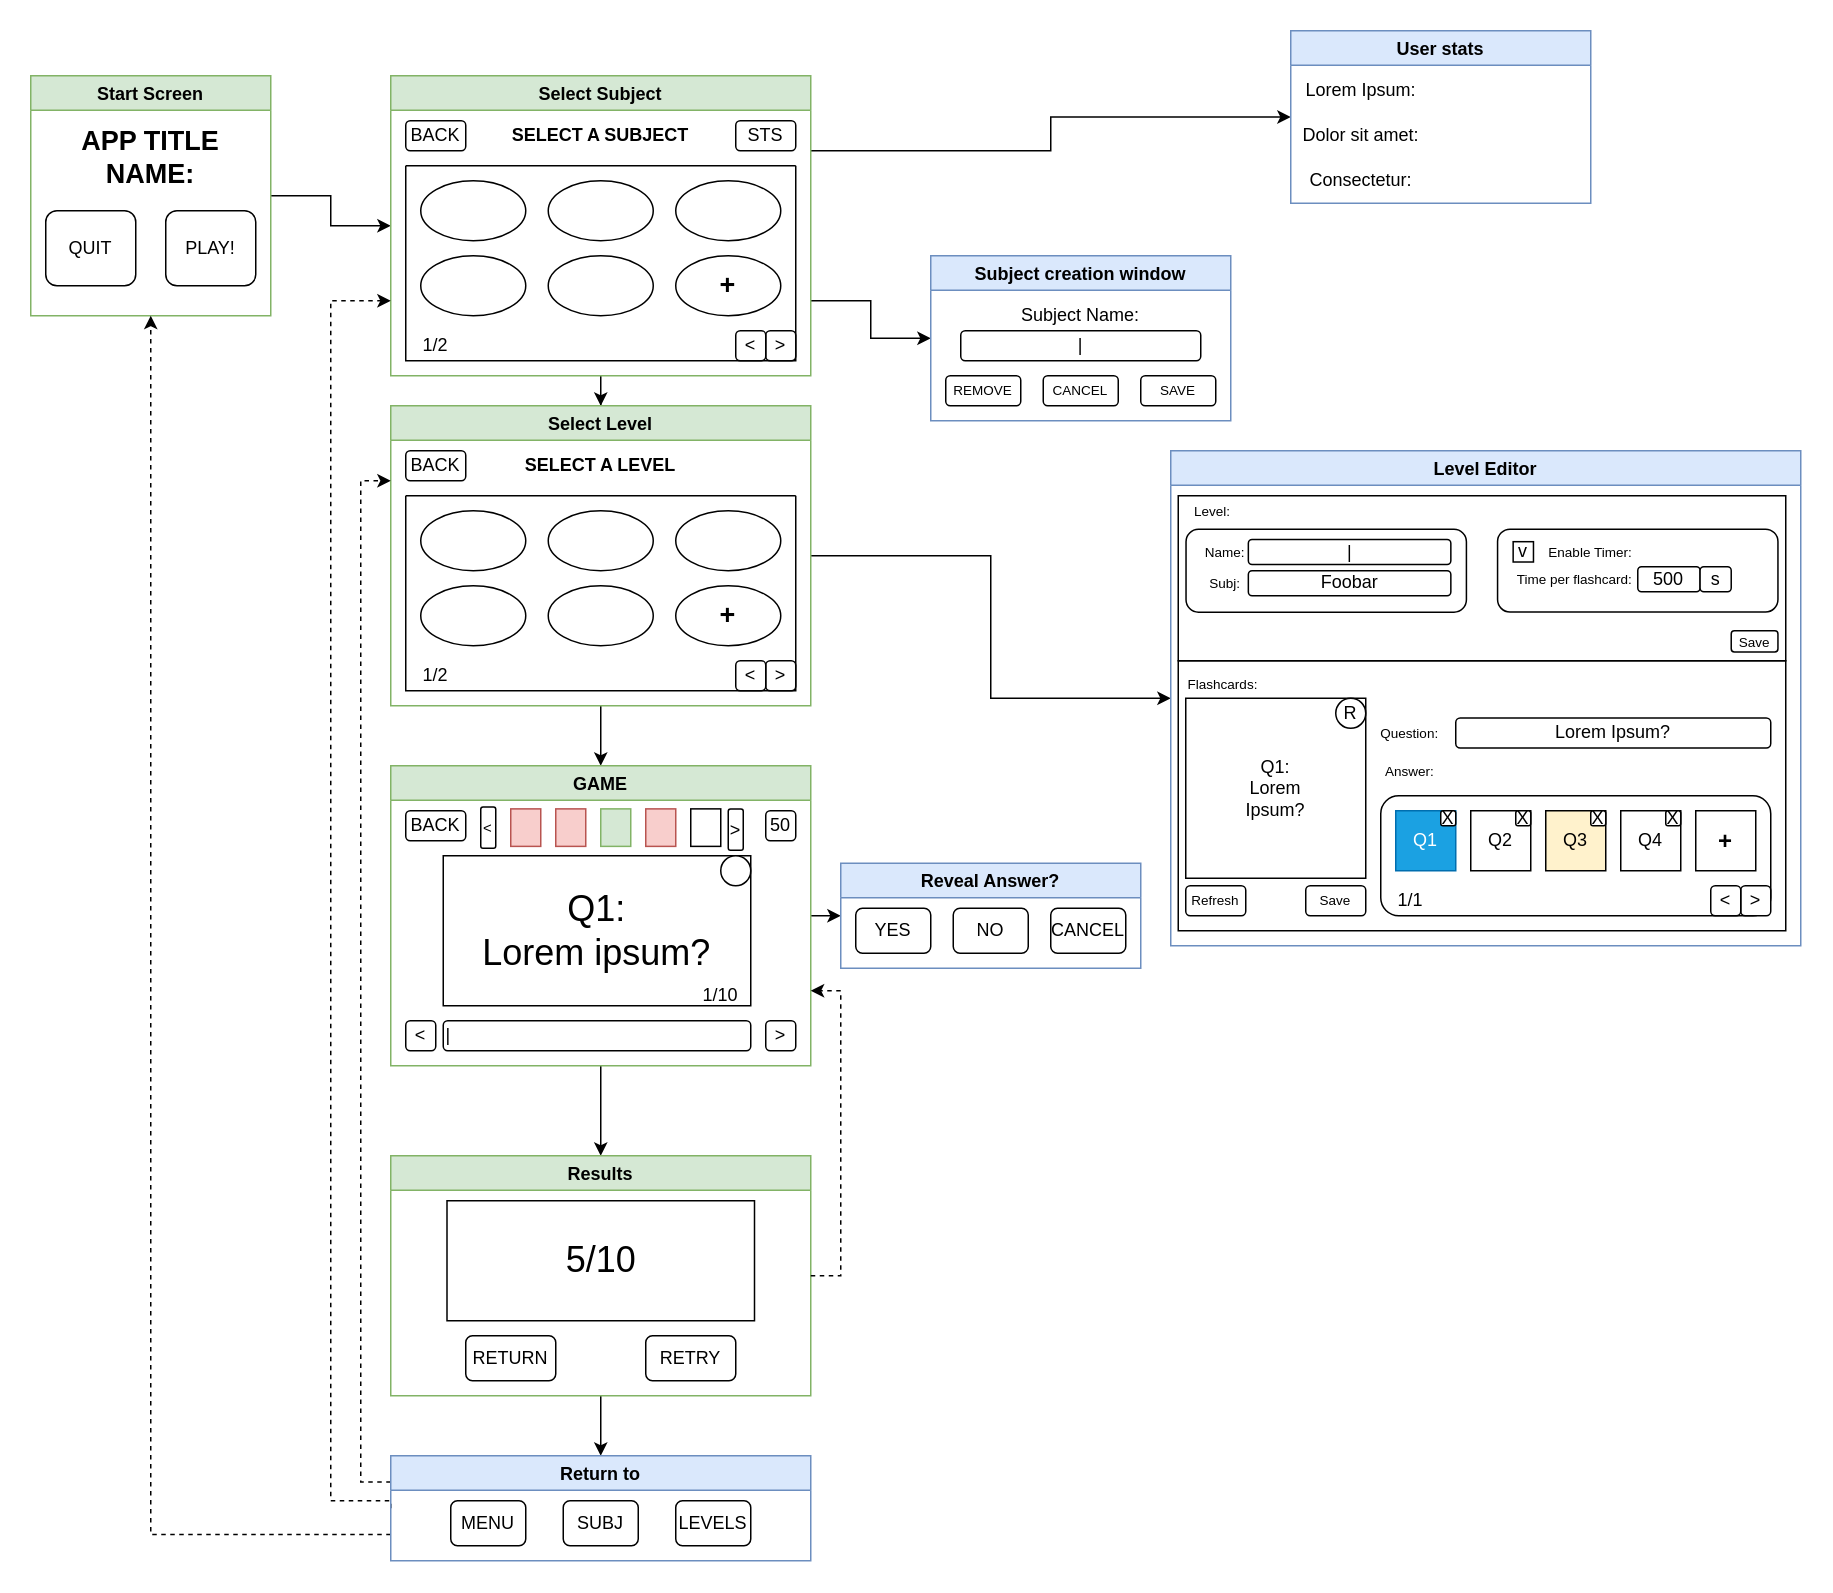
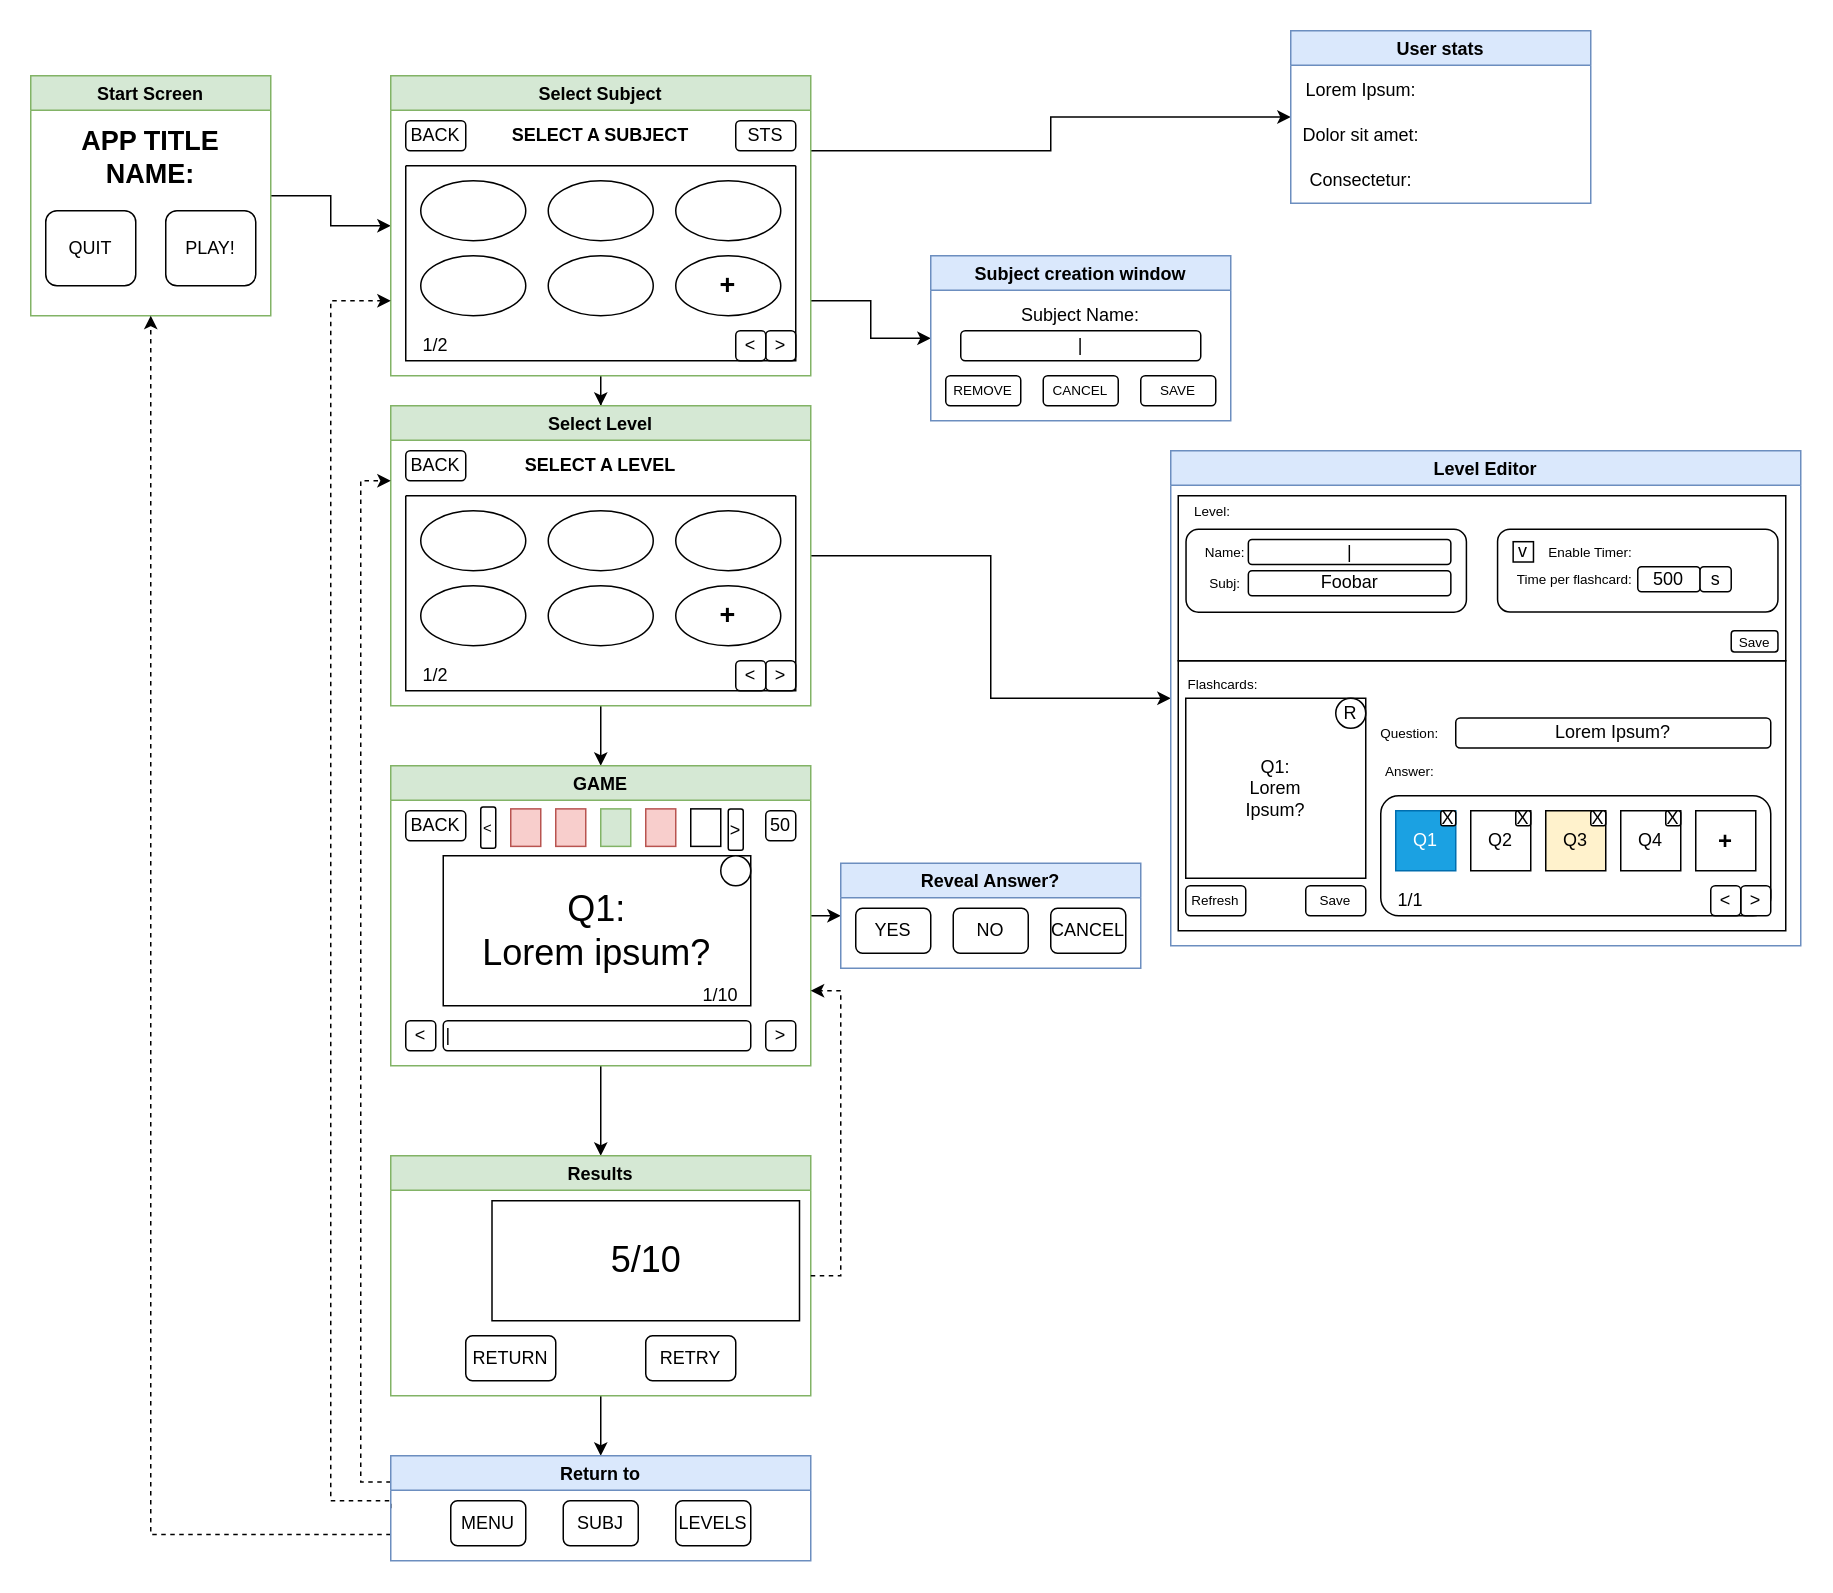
(601, 1261) -> (646, 1261)
